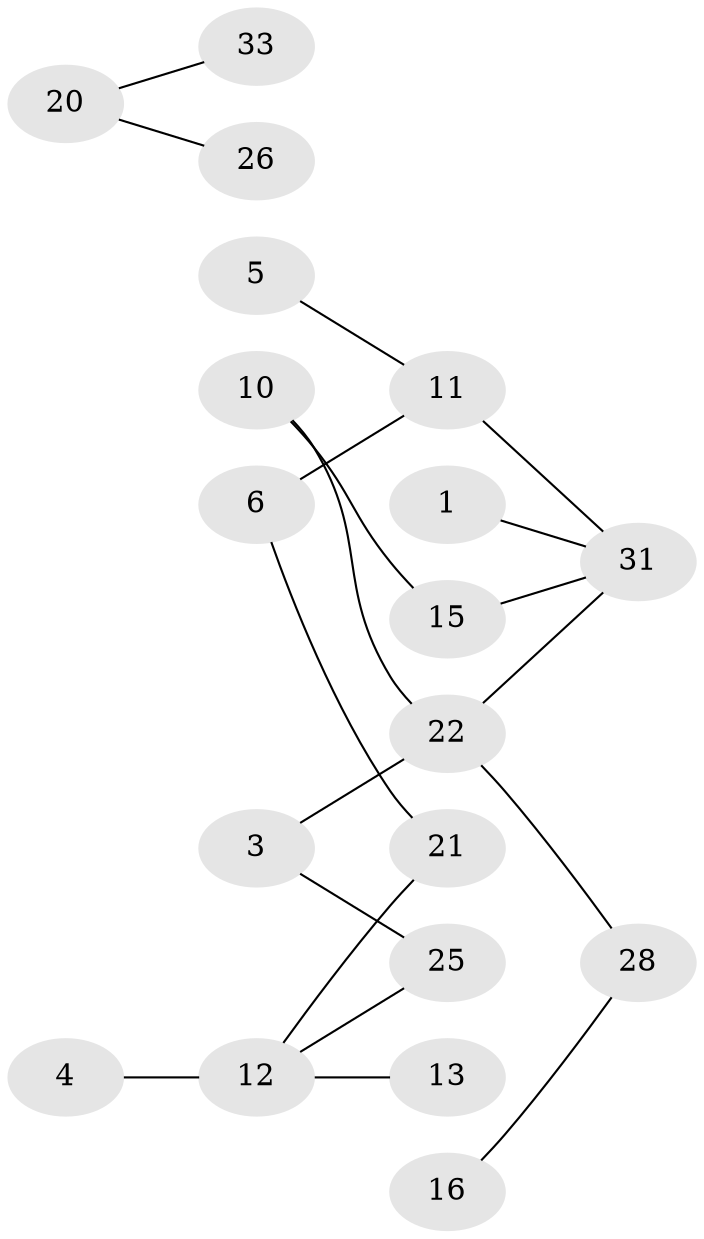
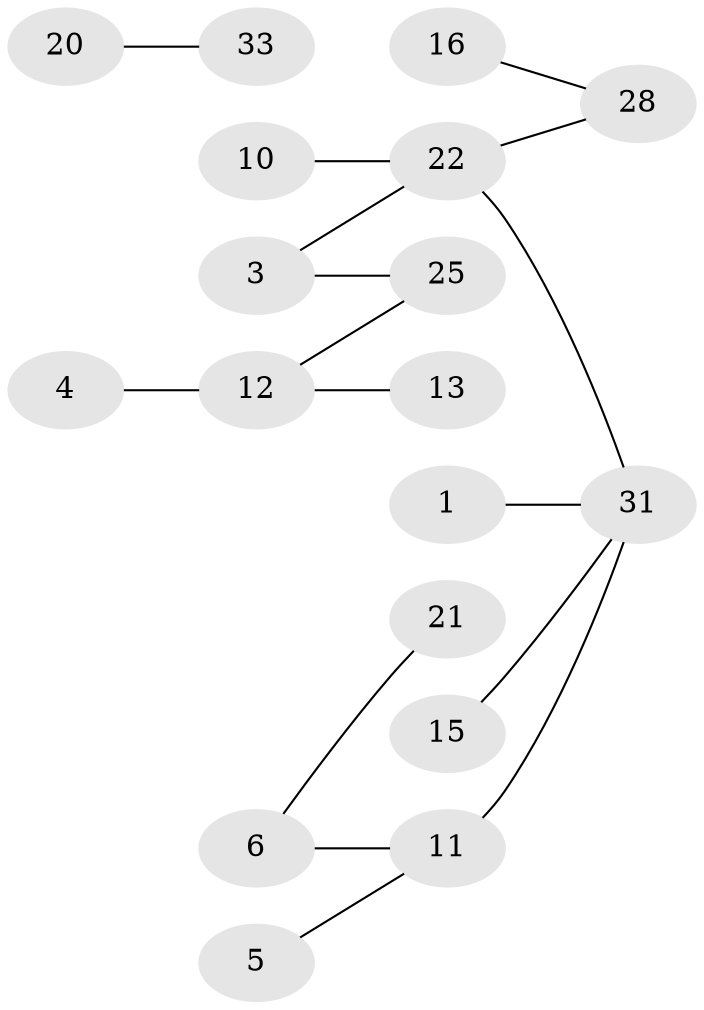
(257, 161) -> none
(355, 509) -> none
(346, 959) -> none
